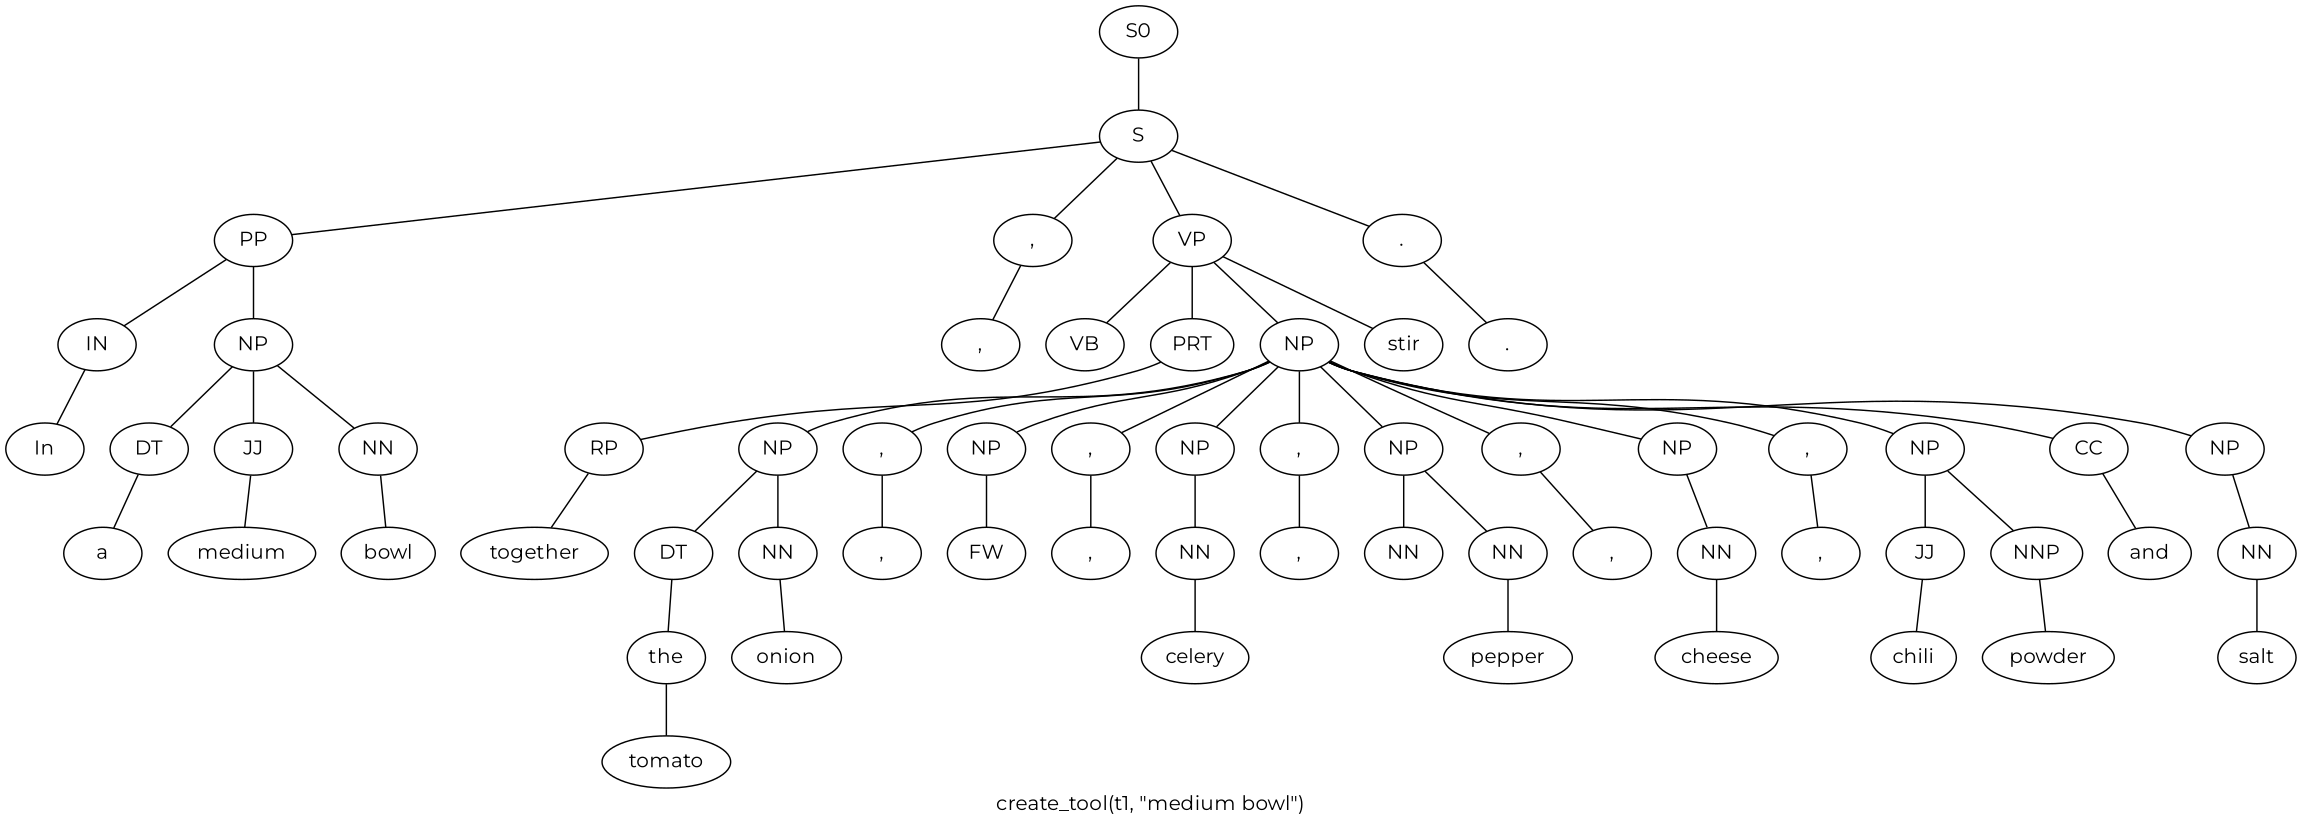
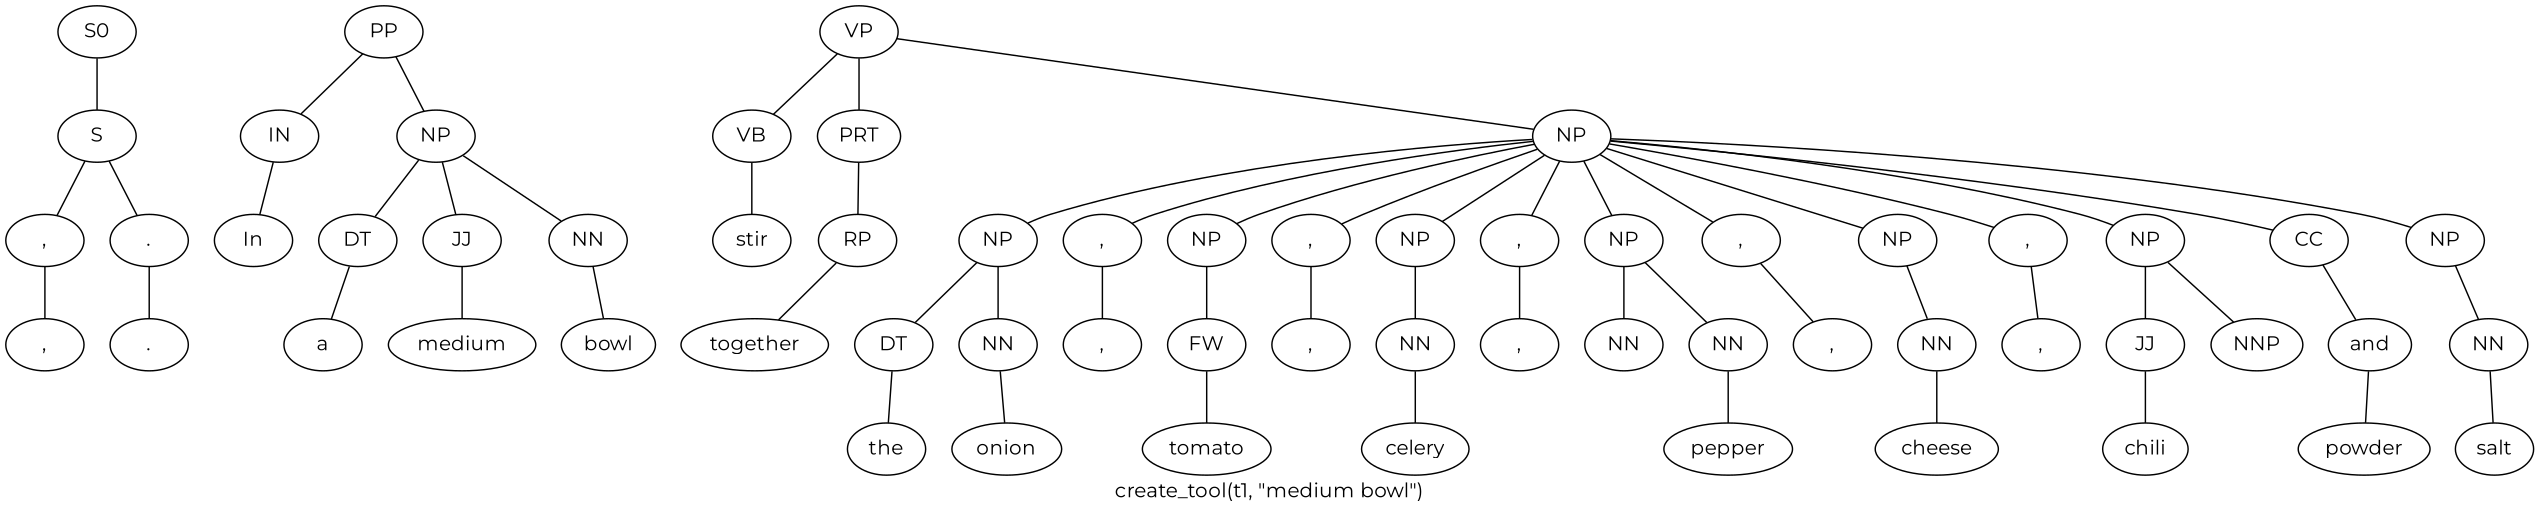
(696, 188) -> none
(1165, 188) -> none
(1298, 293) -> (752, 188)
(2043, 606) -> (2367, 397)
(666, 710) -> (1207, 397)
